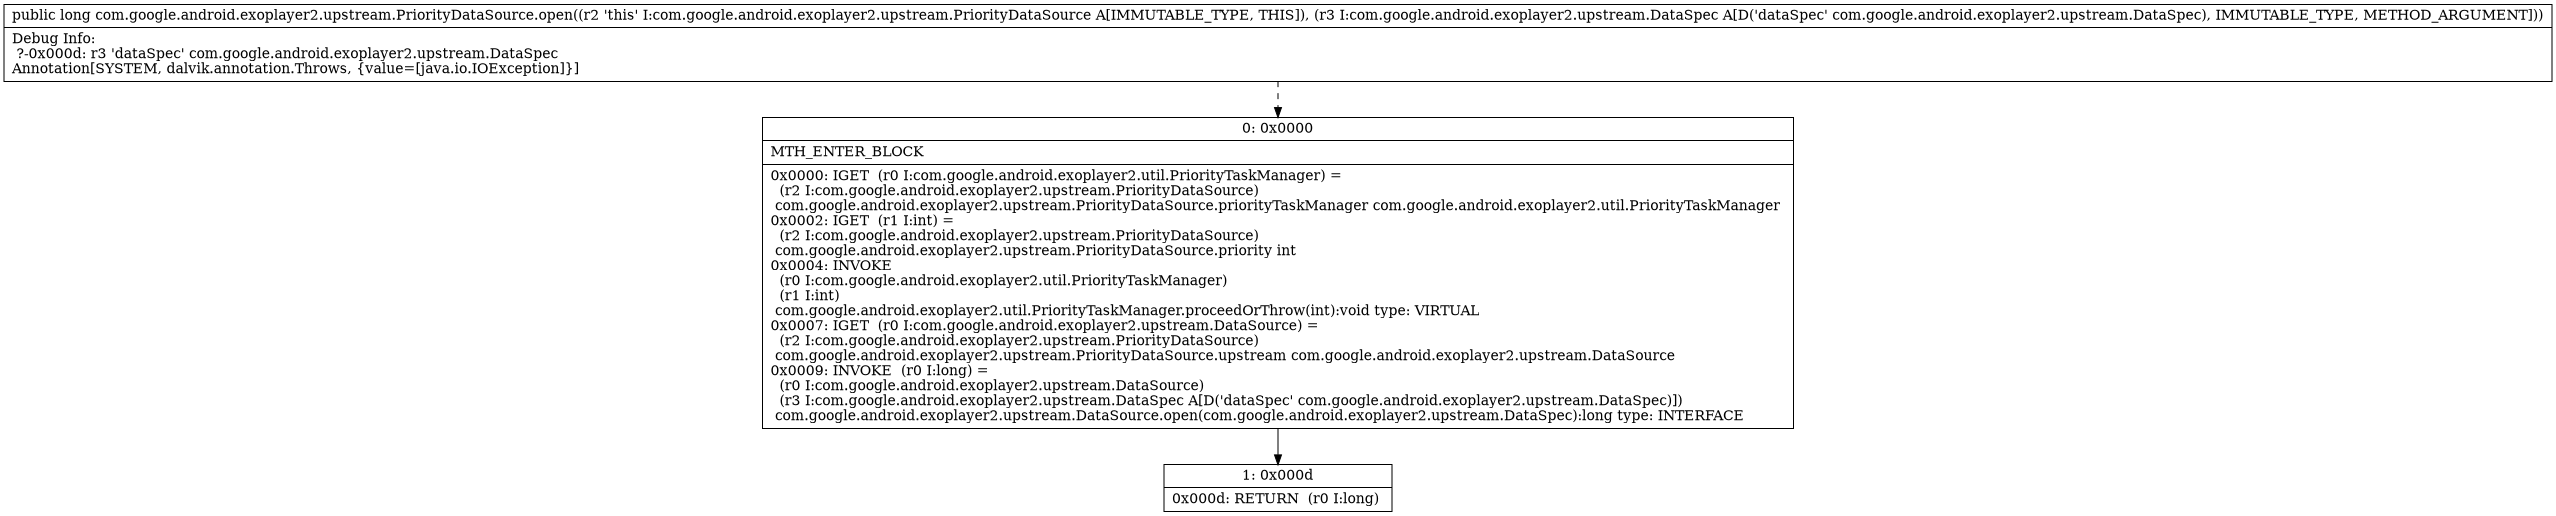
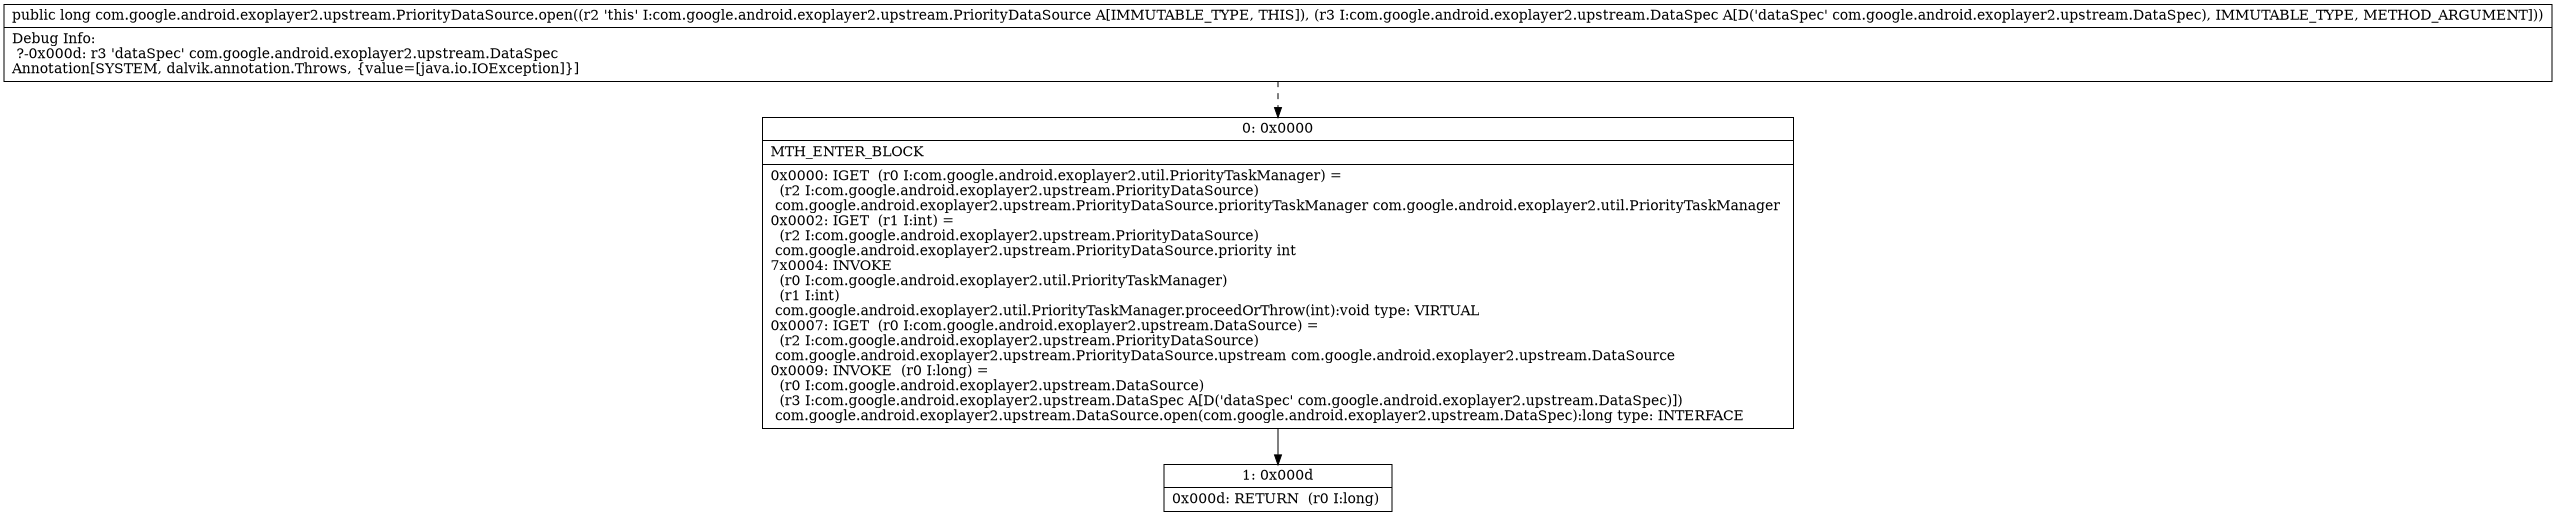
(836, 266) -> (836, 266)
